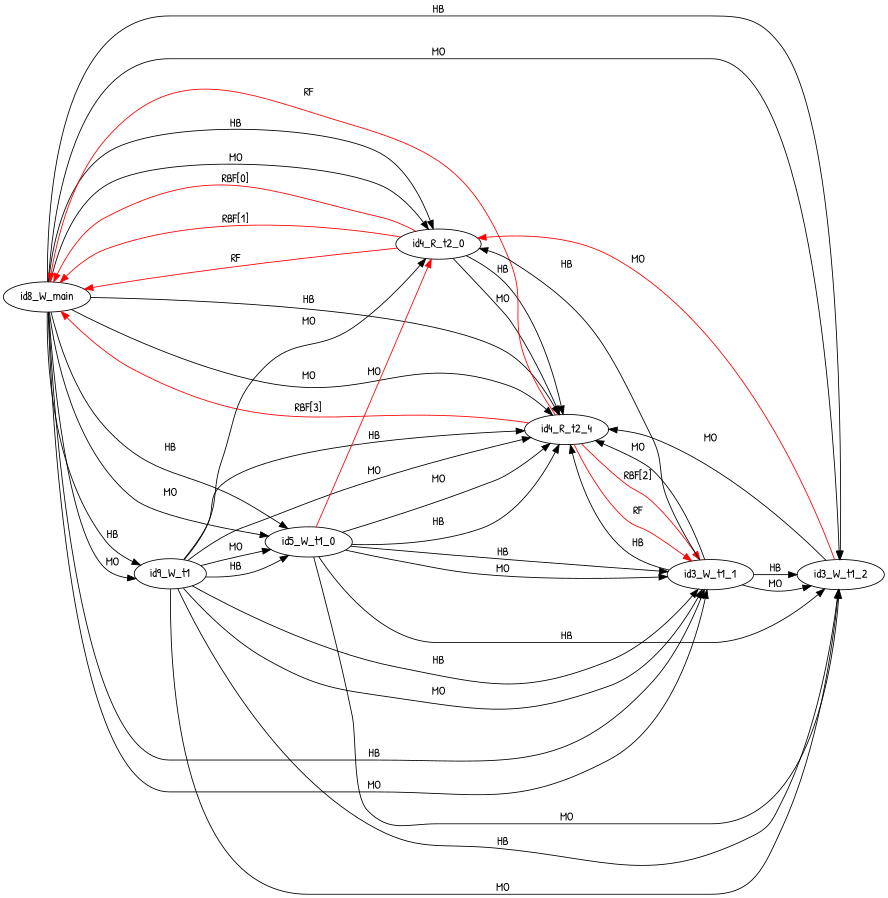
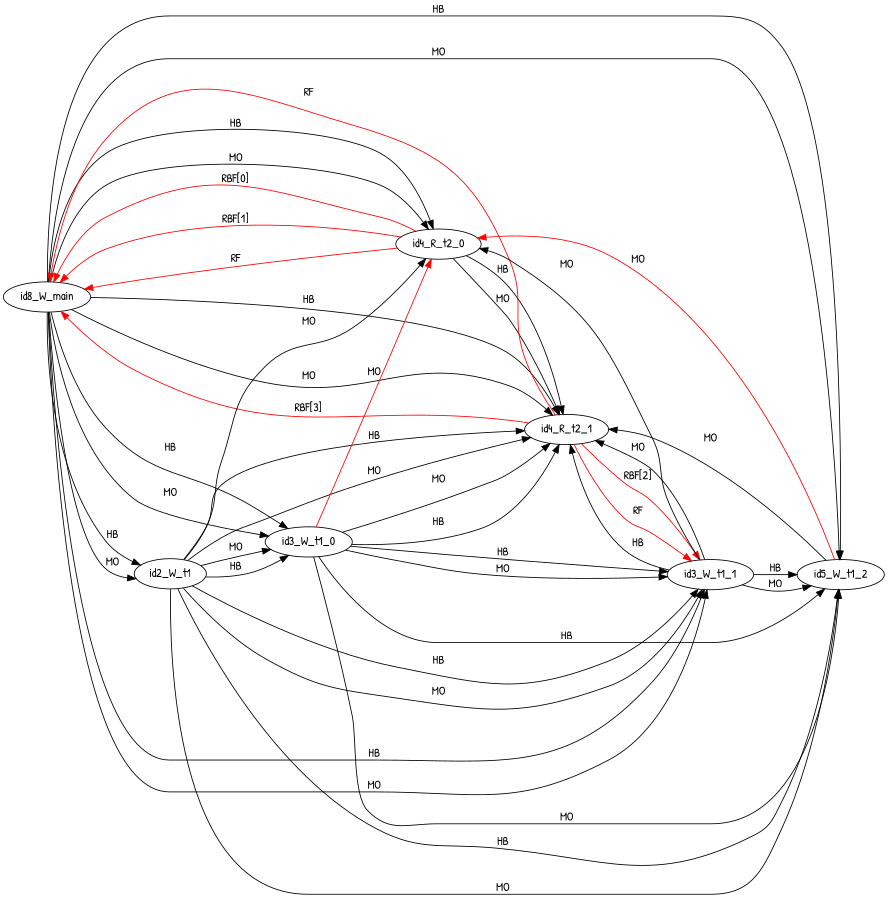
(567, 265) -> (567, 265)
(567, 430) -> (567, 430)
(309, 542) -> (309, 542)
(170, 574) -> (170, 574)
(841, 575) -> (841, 575)
